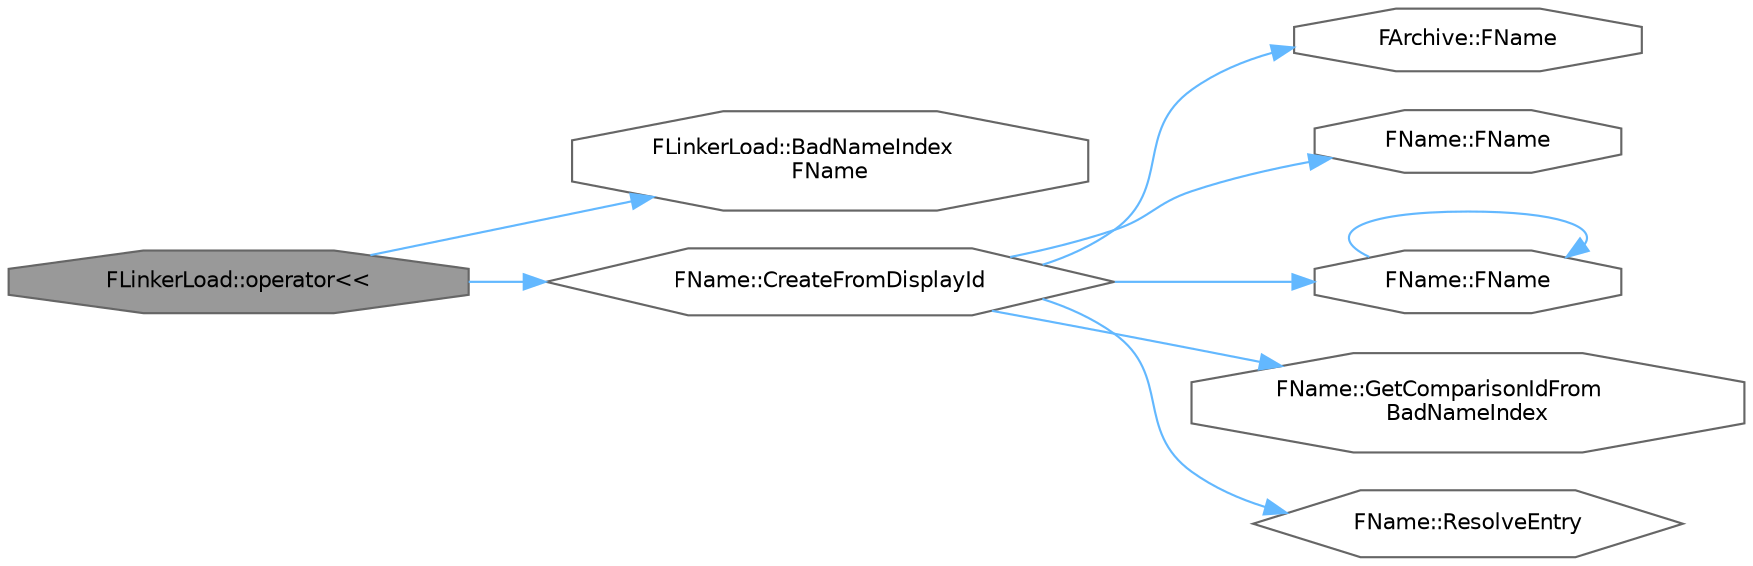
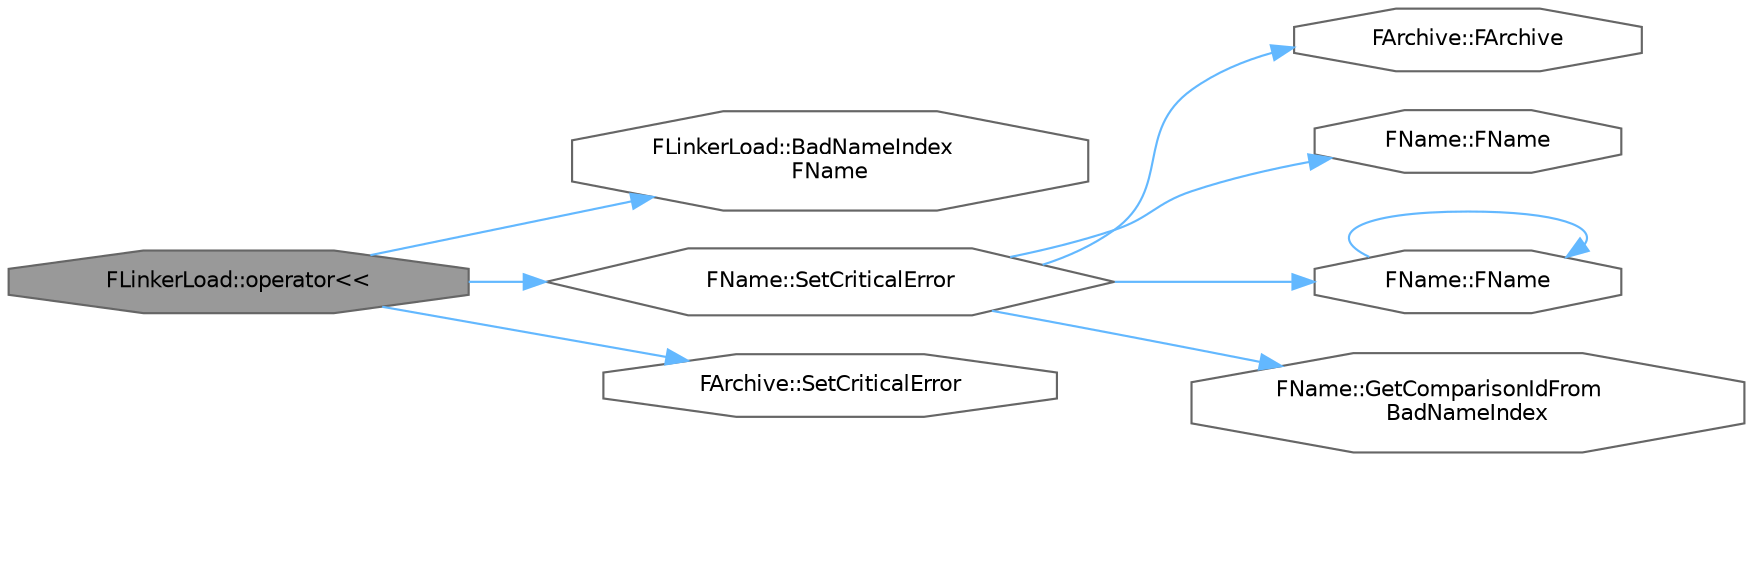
(1468, 40) -> (1468, 40)
(830, 282) -> (830, 282)
none -> (830, 386)
(1468, 524) -> none
